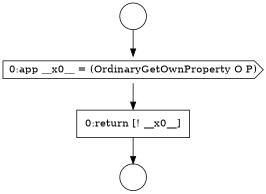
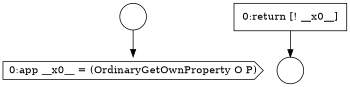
(133, 93) -> none
